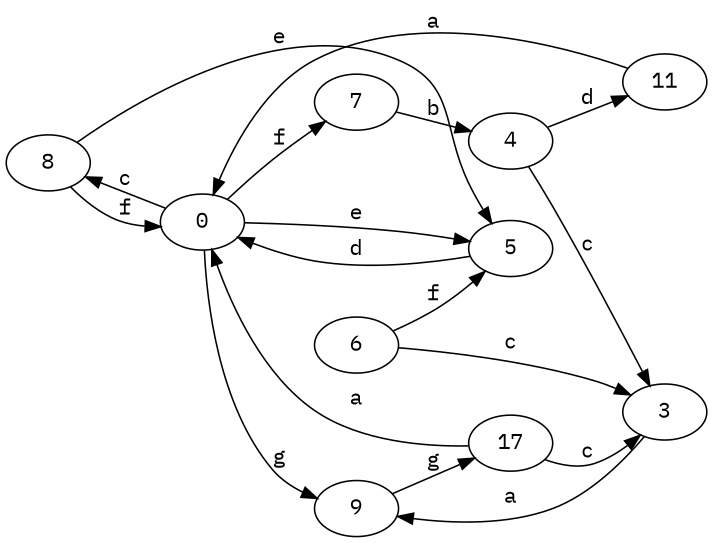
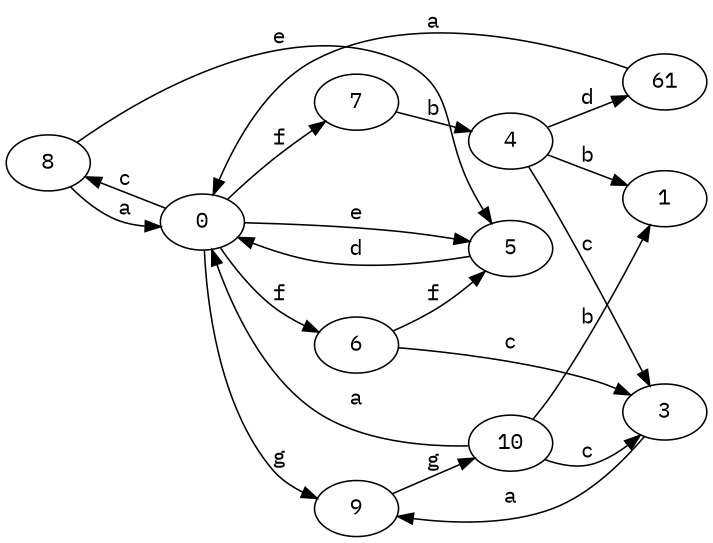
(665, 82) -> (665, 82)
none -> (665, 199)
(125, 209) -> (125, 209)
none -> (257, 293)
(511, 443) -> (511, 443)
